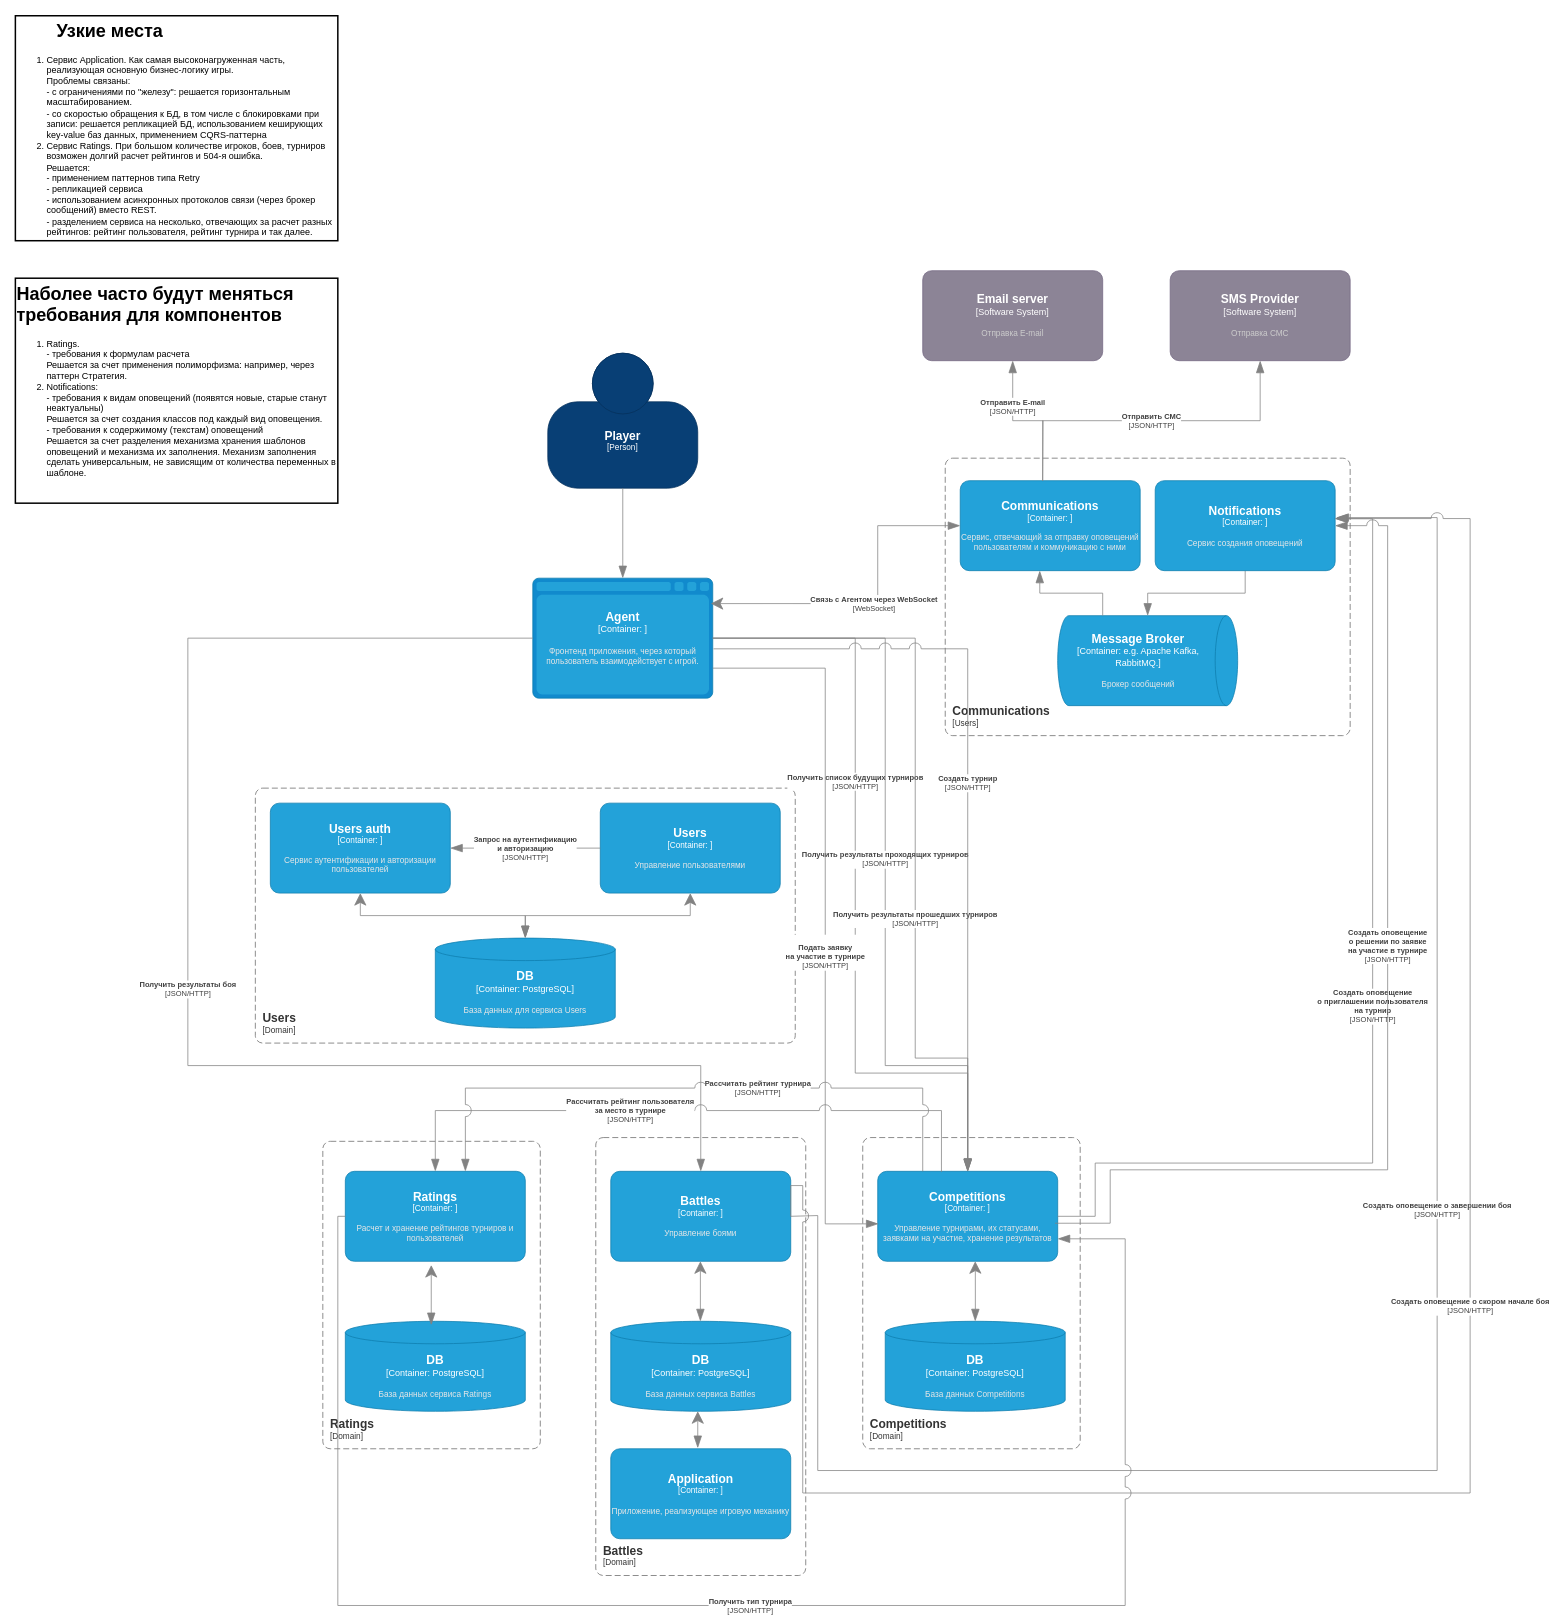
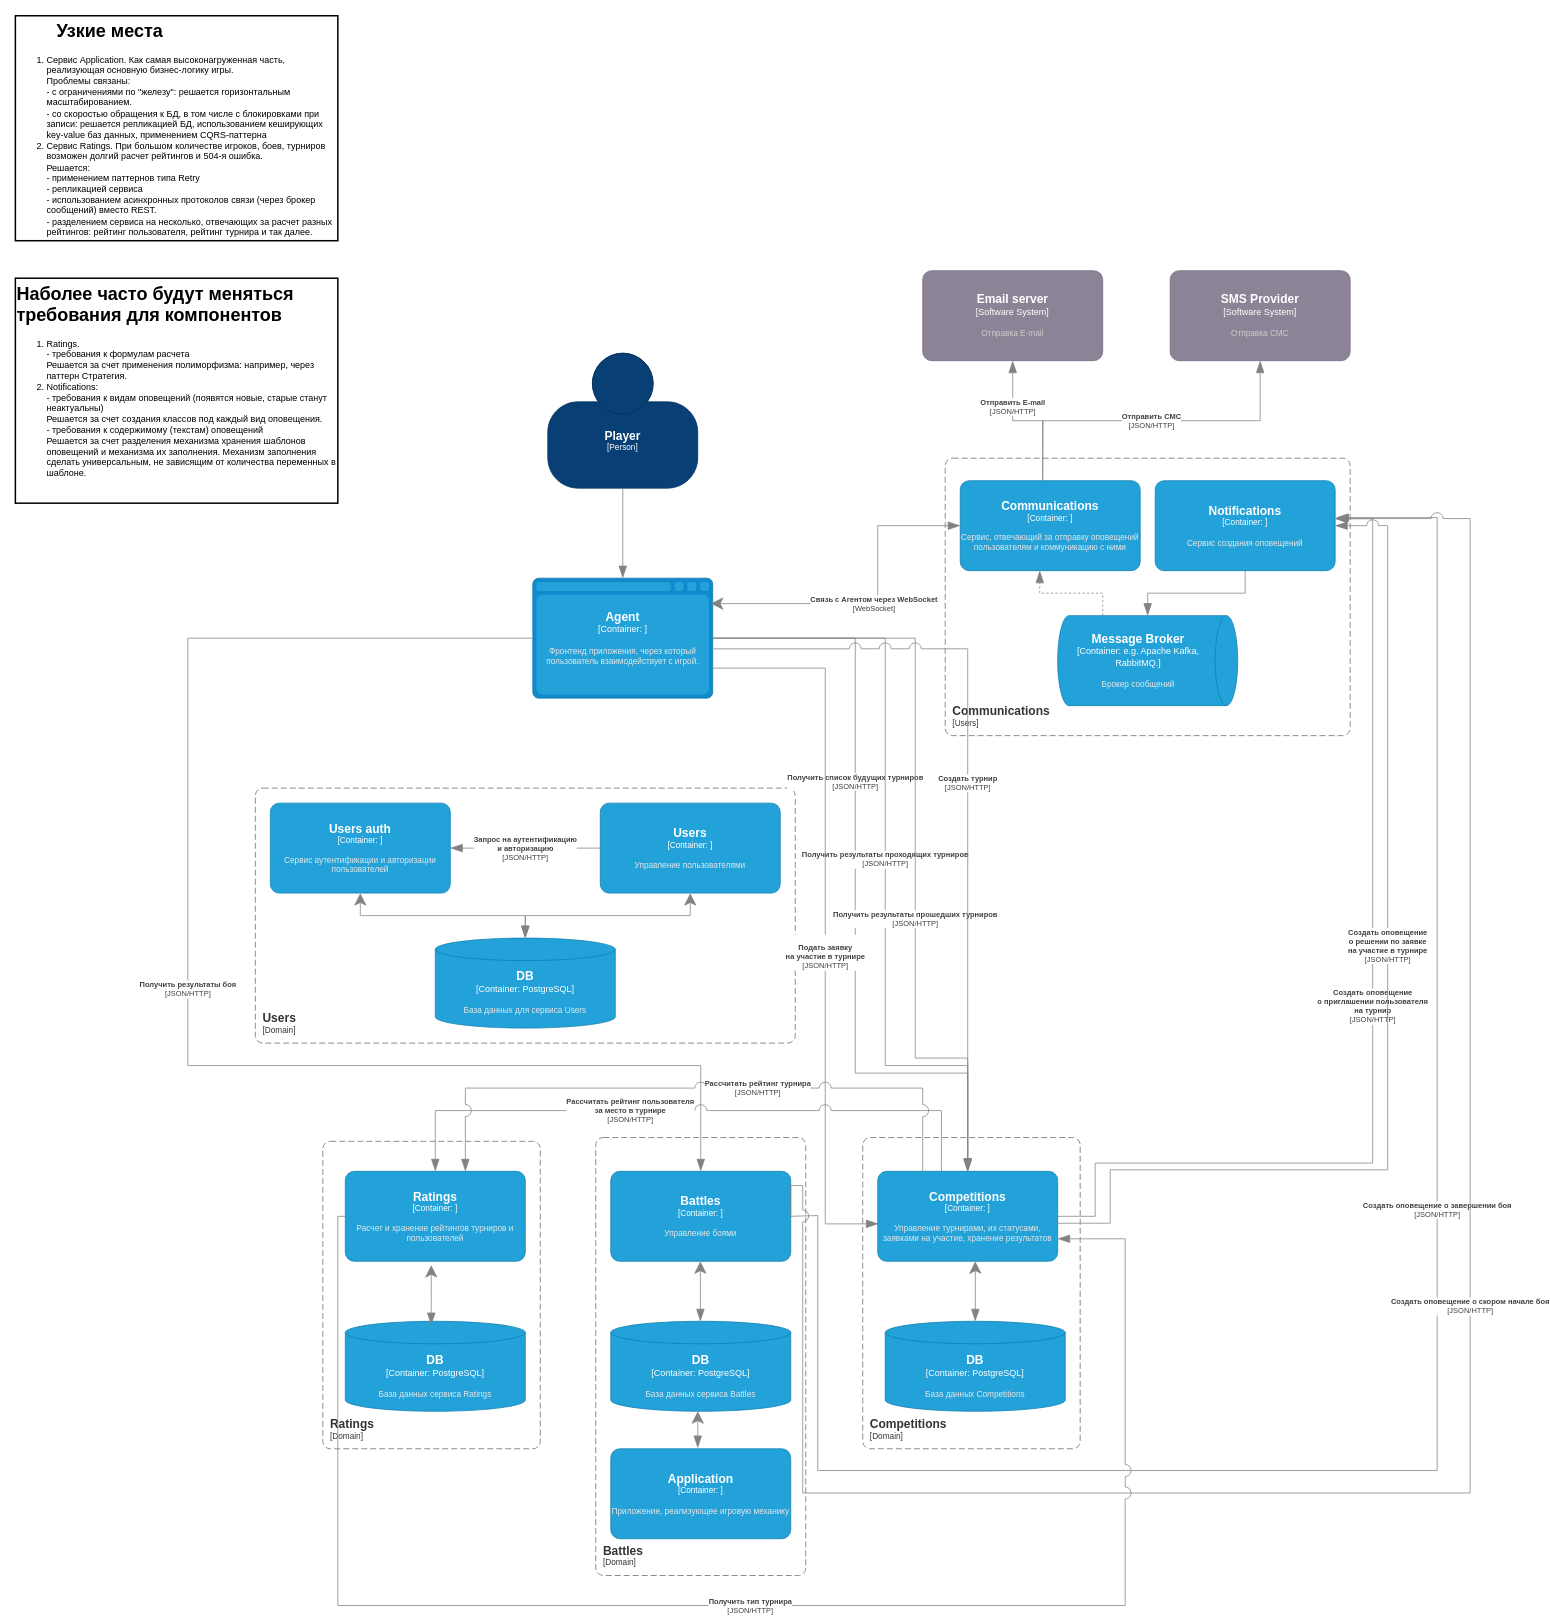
(1078, 593) -> (1078, 593)
